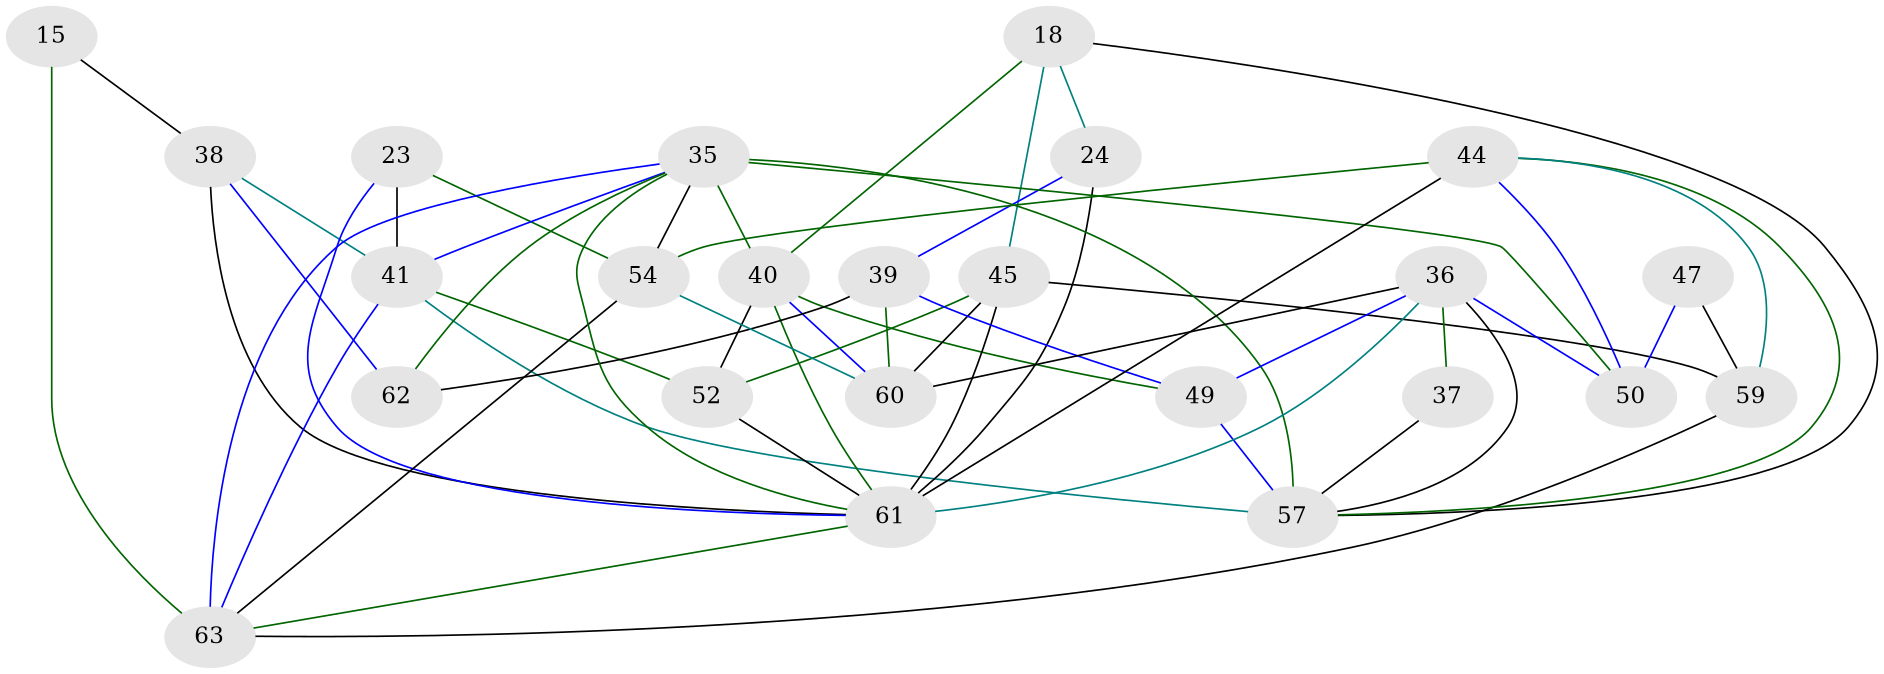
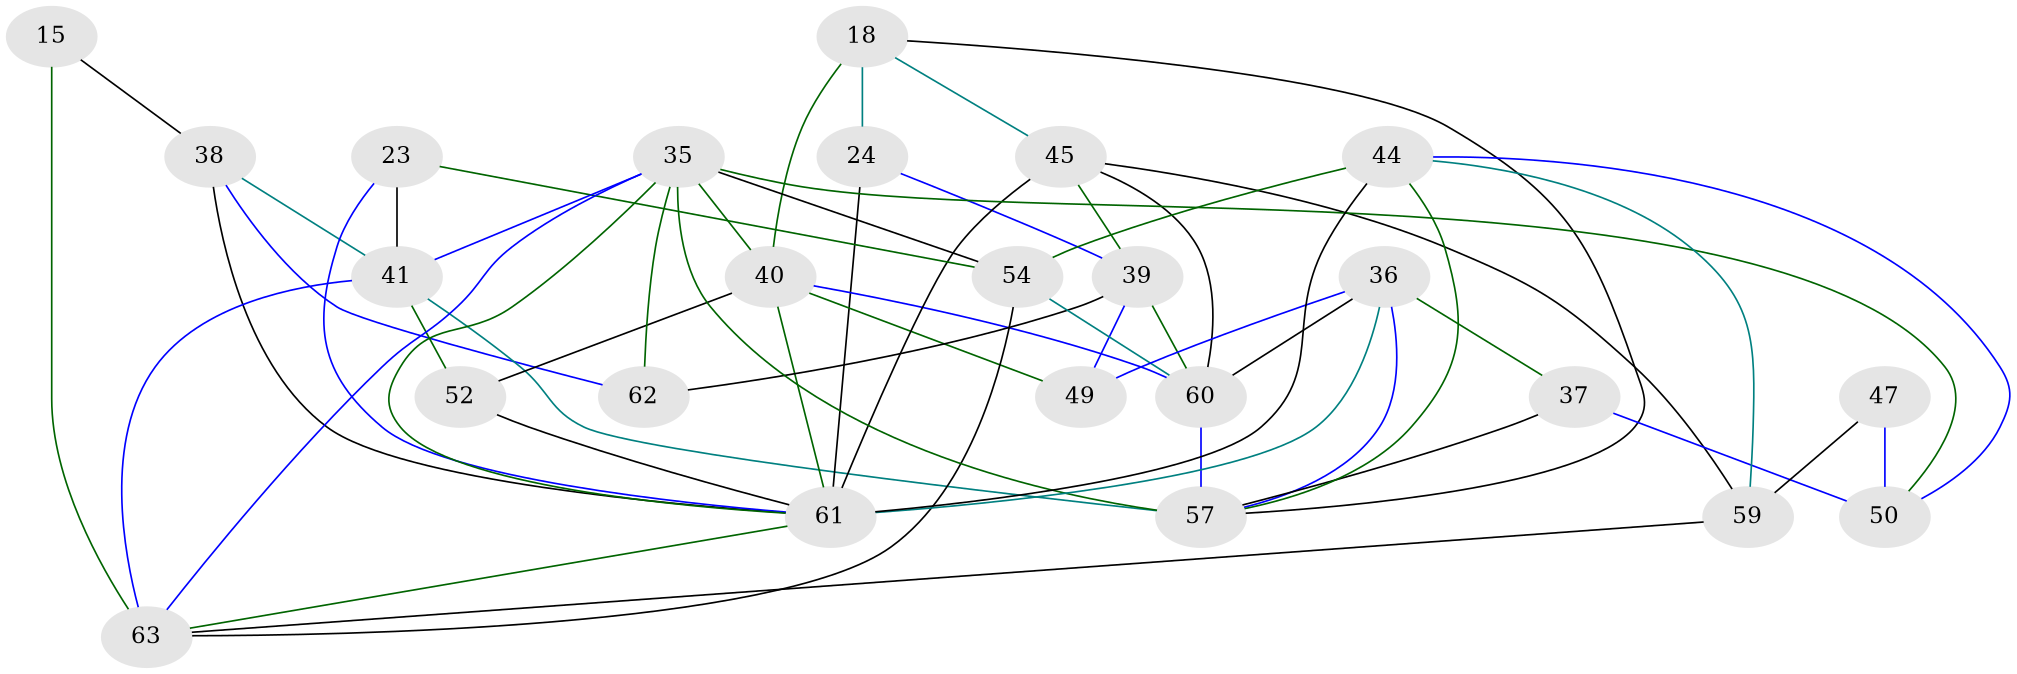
(1514, 323) -> (1730, 457)
(858, 341) -> (1099, 217)
(1490, 448) -> (1368, 442)
(1247, 457) -> (1201, 445)
